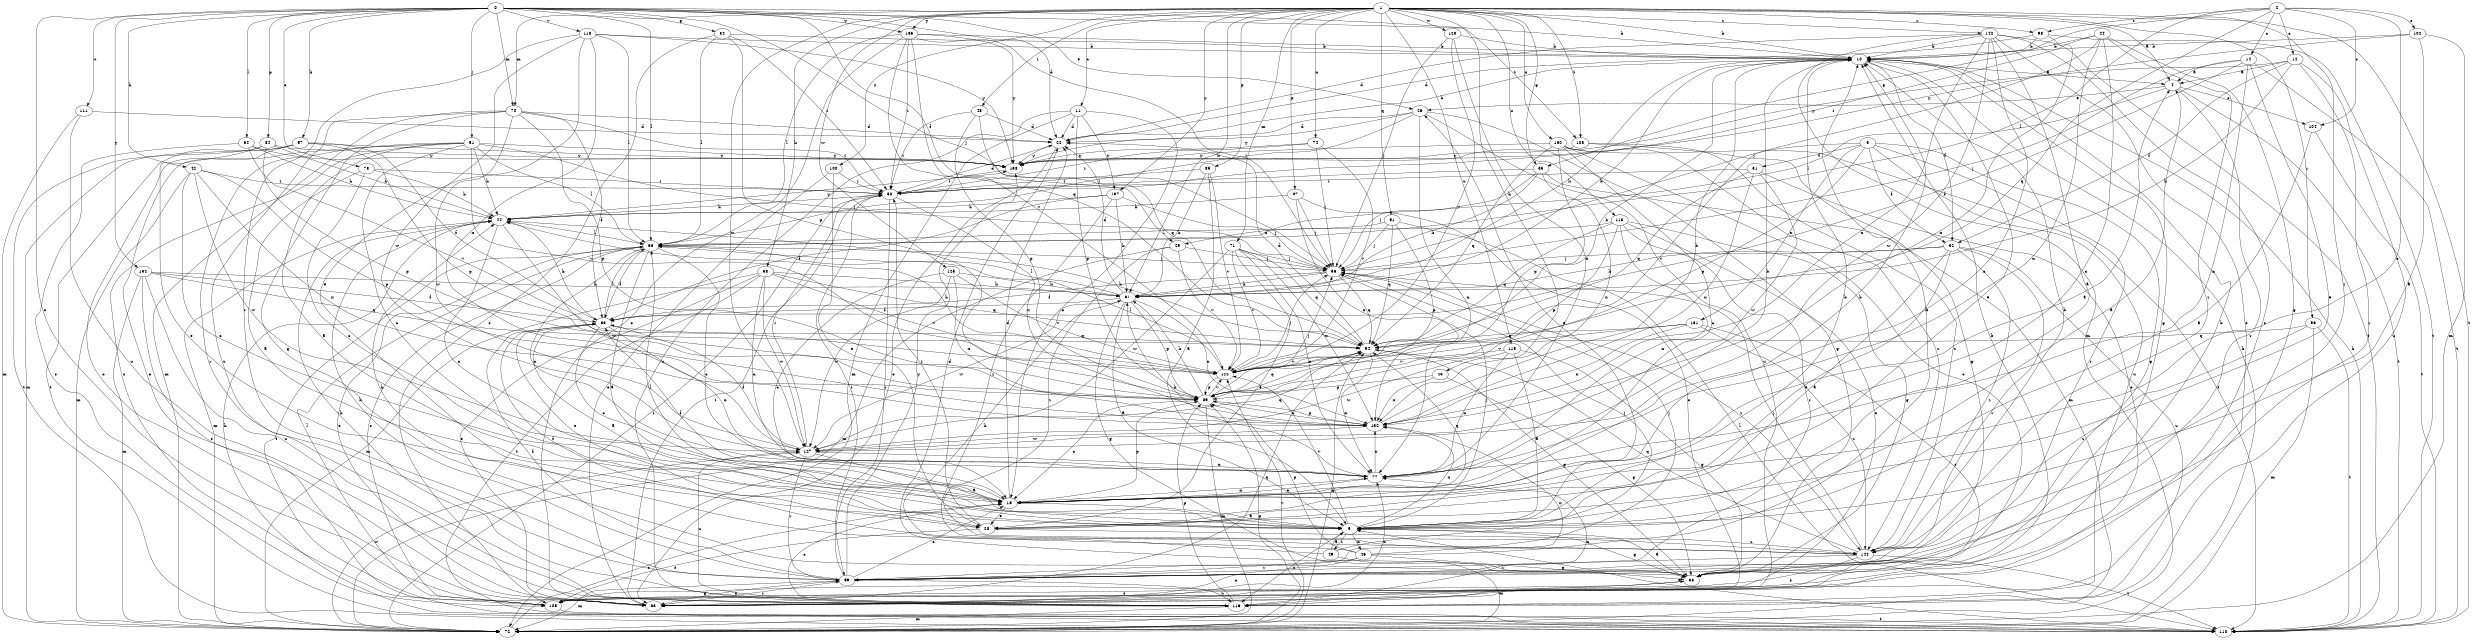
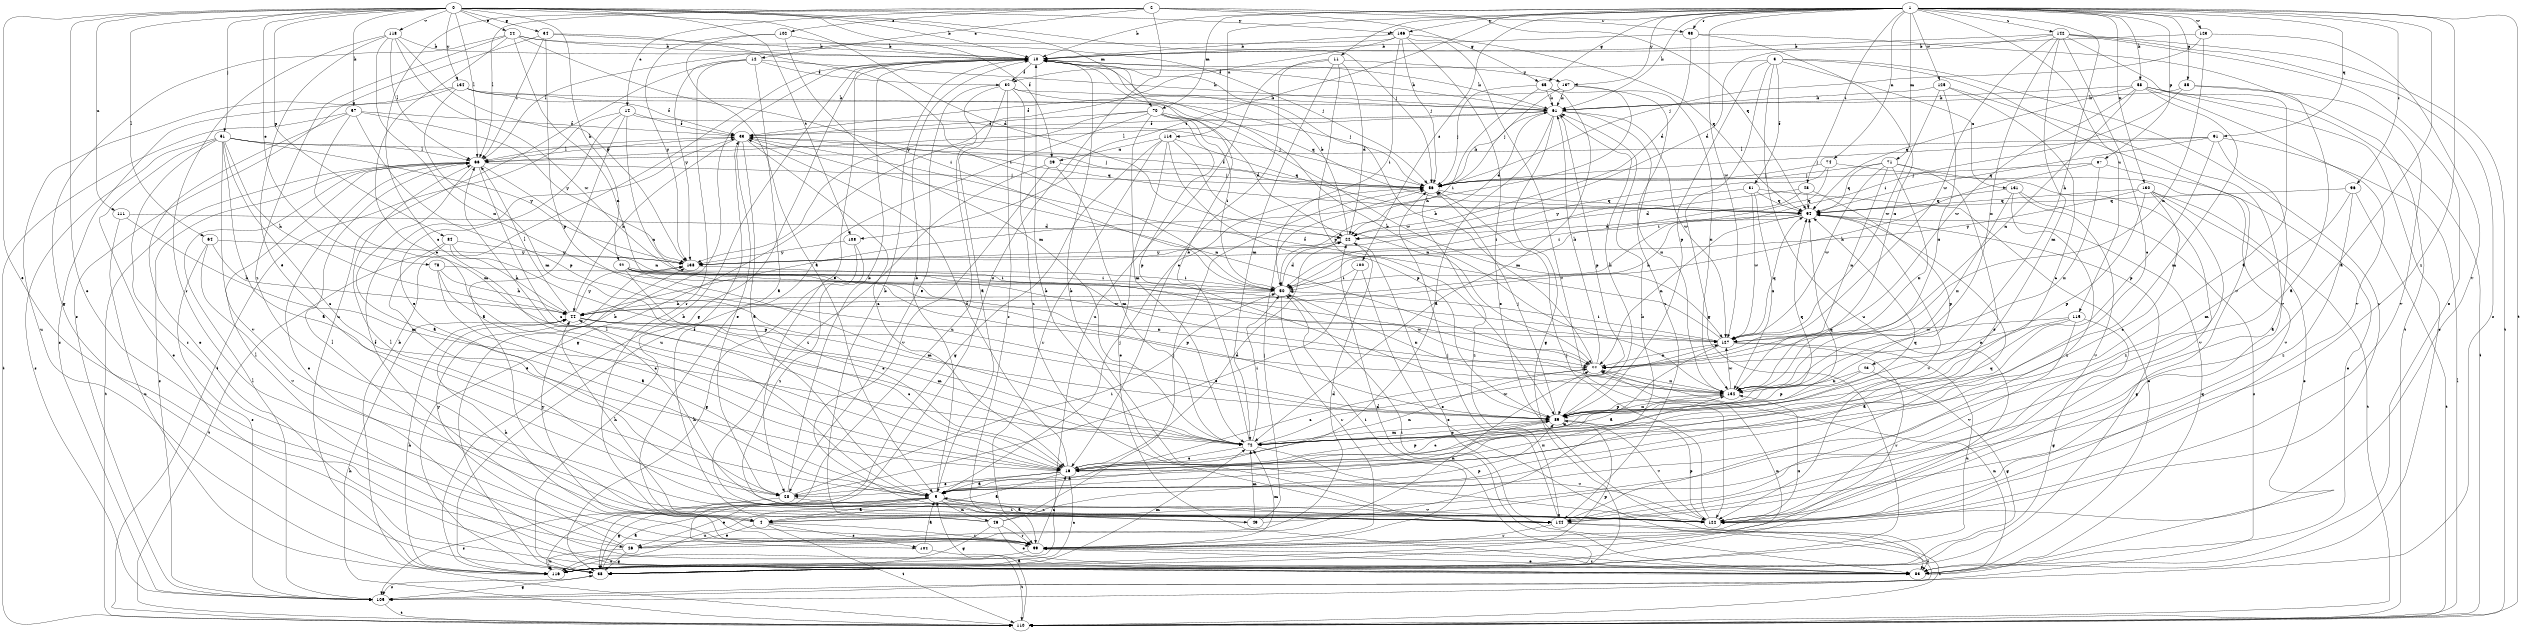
none -> (480, 19)
(2007, 71) -> (1642, 484)
